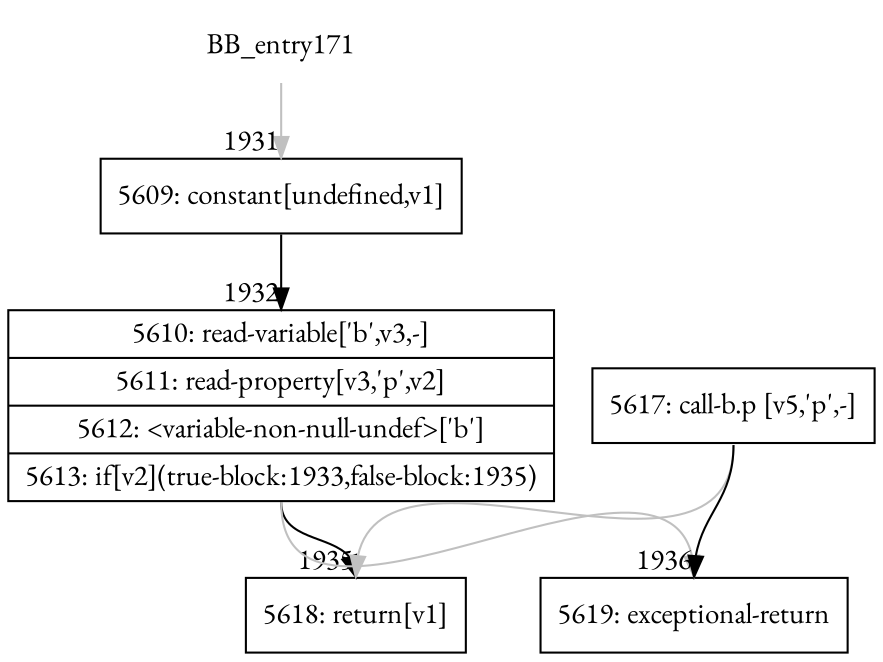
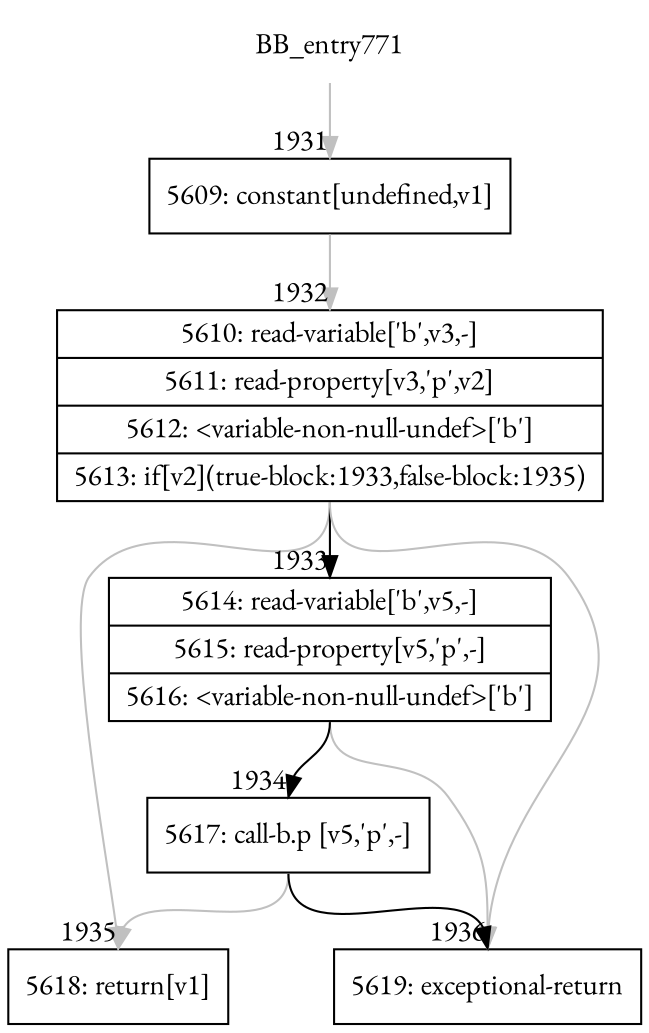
(281, 46) -> (330, 46)
(281, 261) -> (330, 261)
(308, 536) -> (82, 612)
none -> (330, 649)
